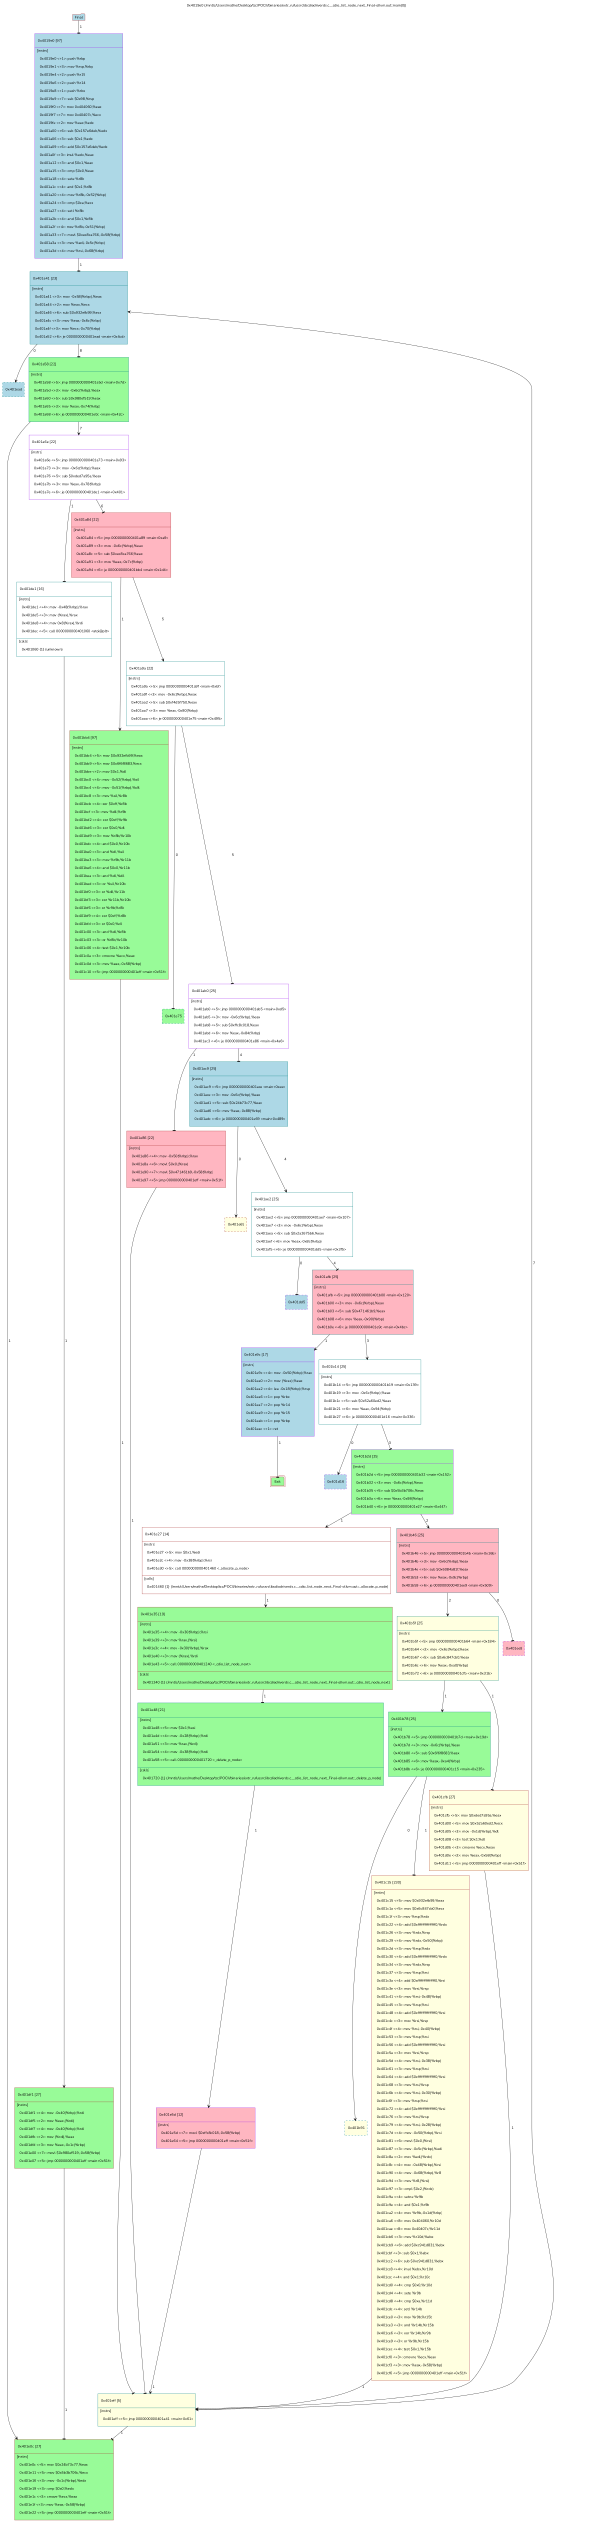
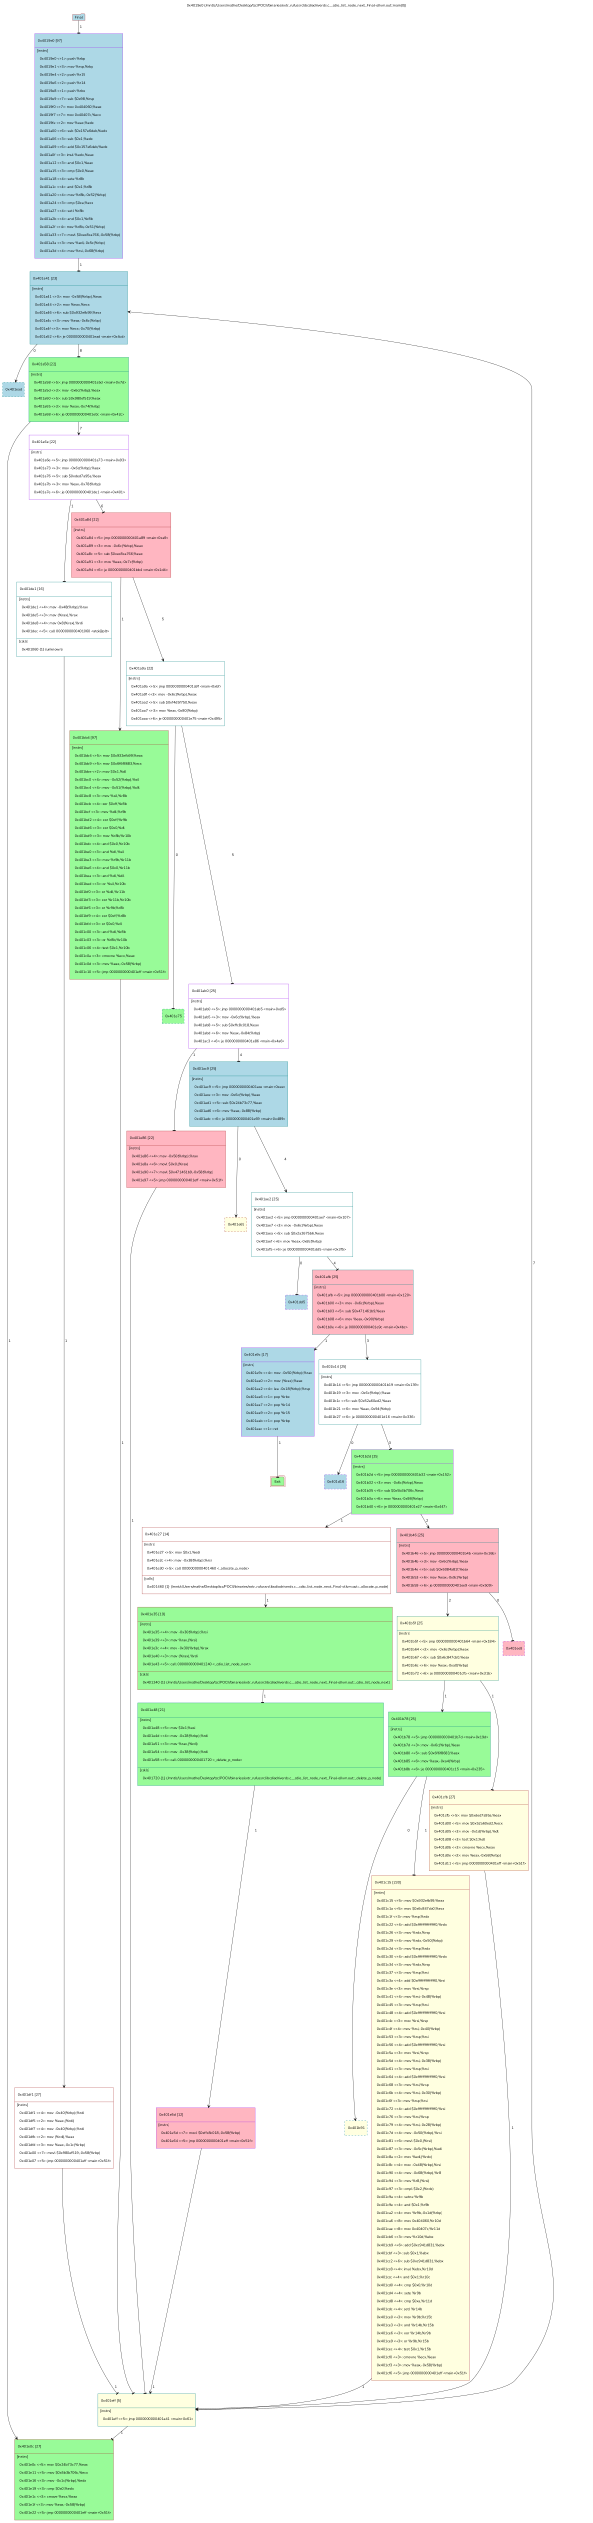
(64, 2128) -> (64, 2128)
(64, 2303) -> (73, 2285)
